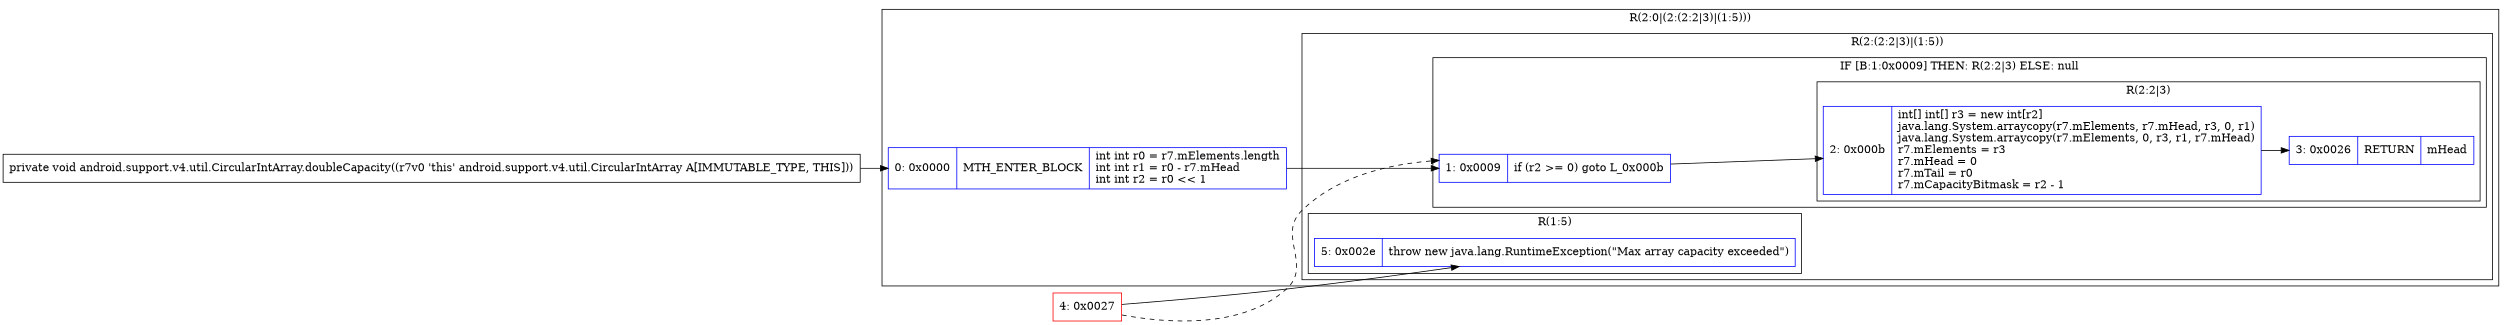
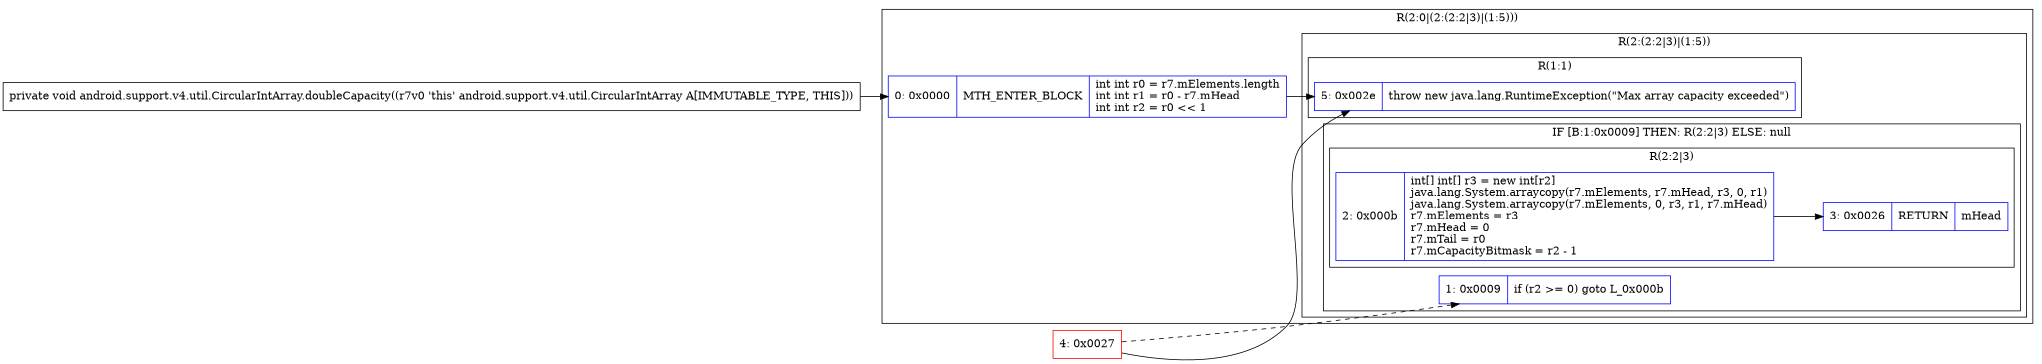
(1743, 161) -> none
(1359, 168) -> (1297, 97)
(1555, 222) -> (1555, 67)
